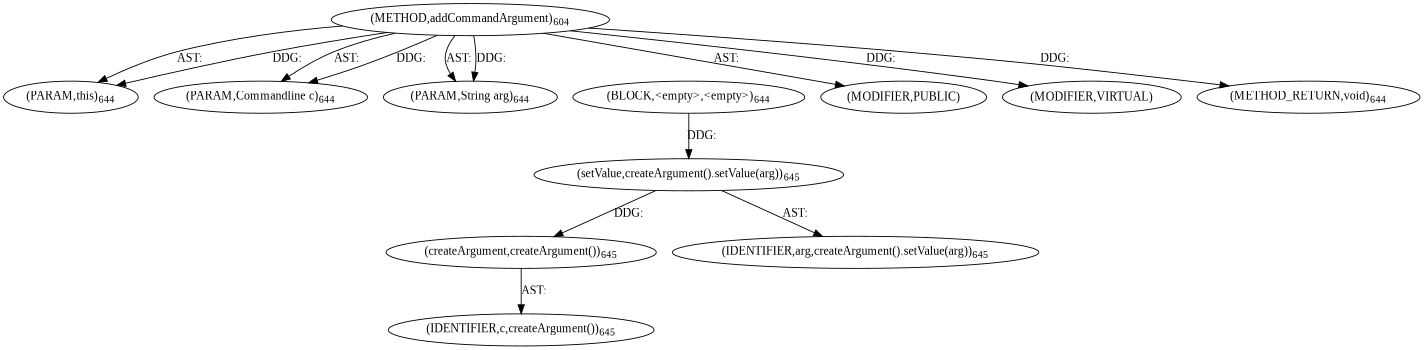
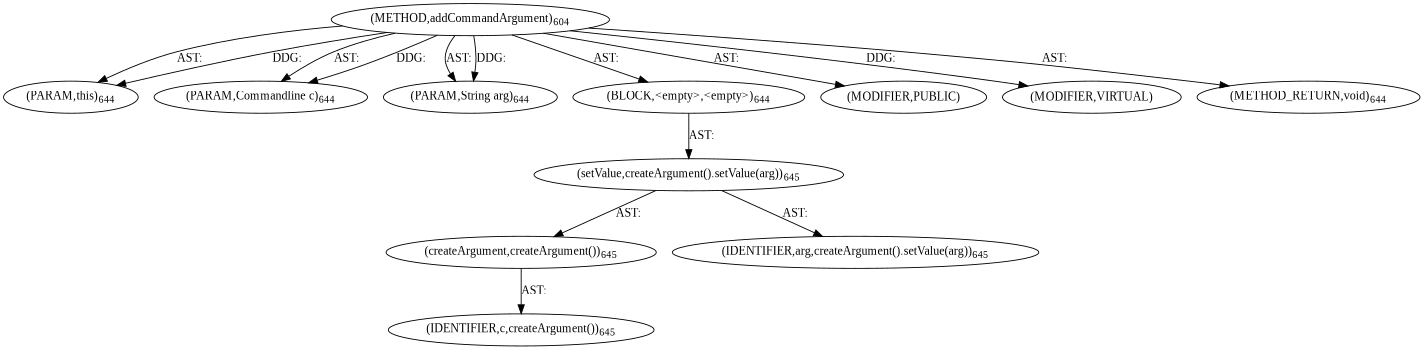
none -> (576, 57)
(1057, 58) -> (1057, 58)
(704, 136) -> (704, 136)
(630, 214) -> (630, 214)
